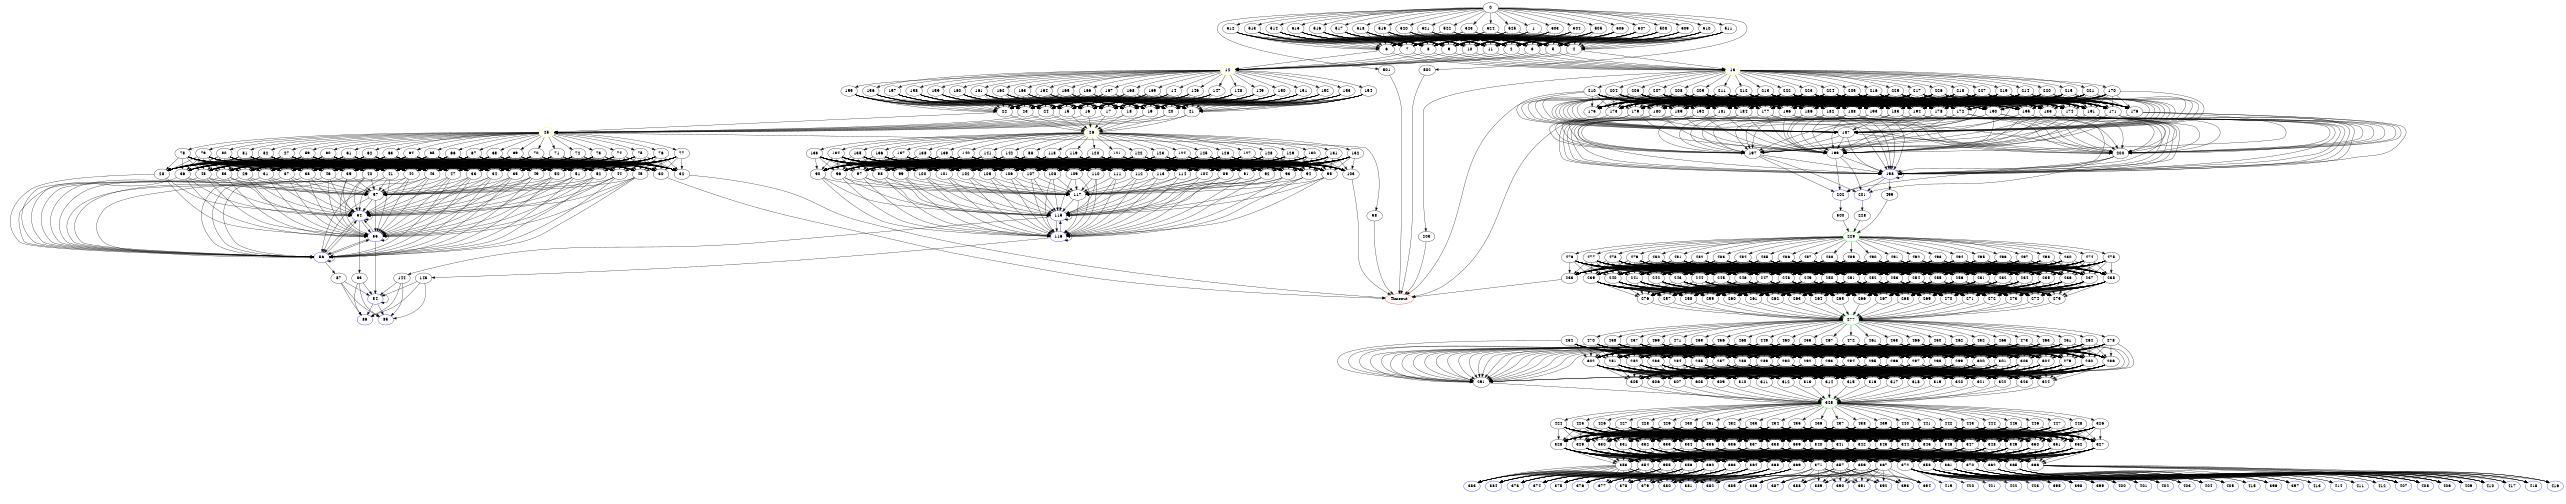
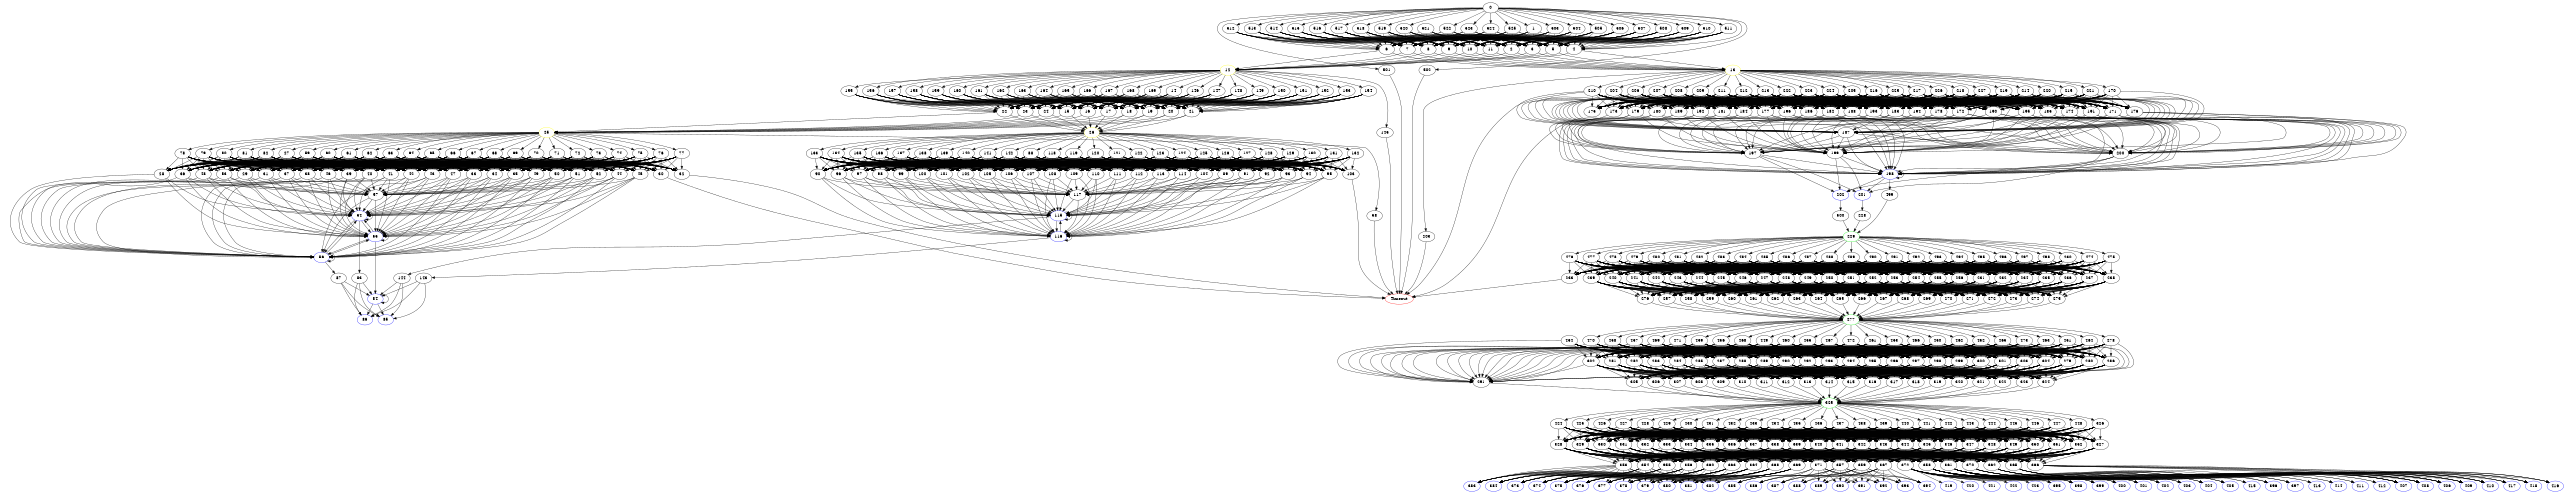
(1459, 16) -> (1742, 27)
none -> (1962, 102)
none -> (1385, 133)
(1553, 348) -> (1539, 375)
